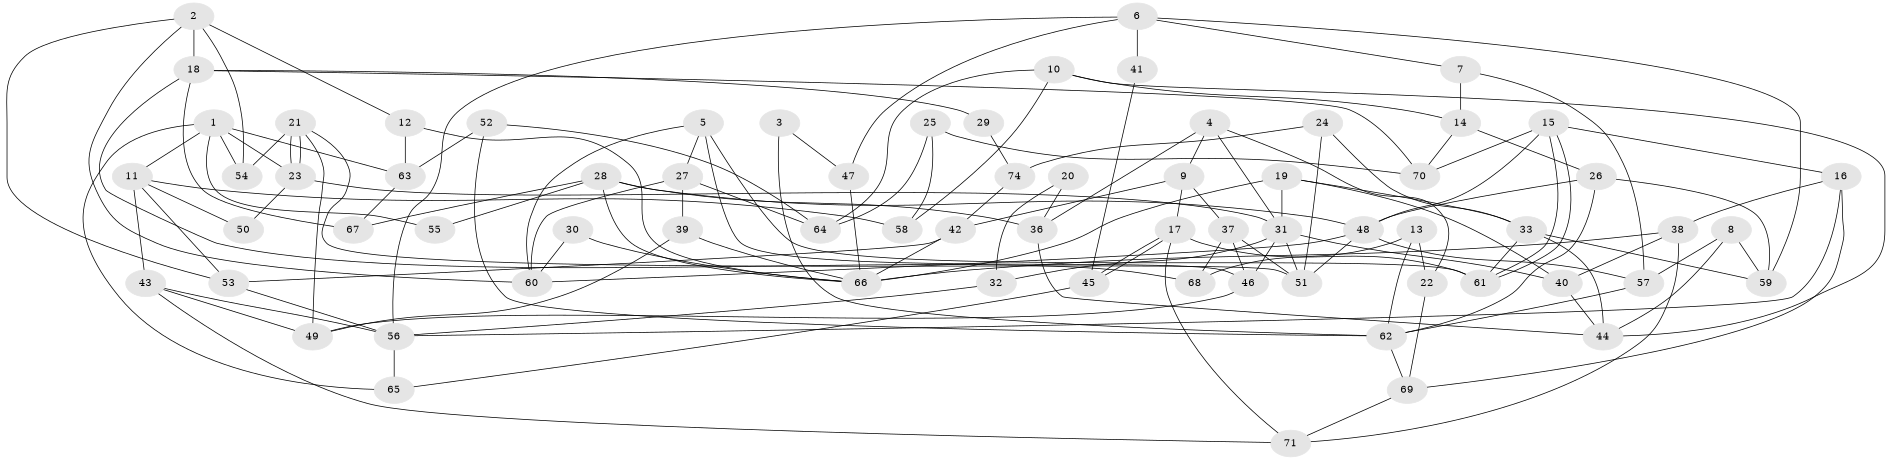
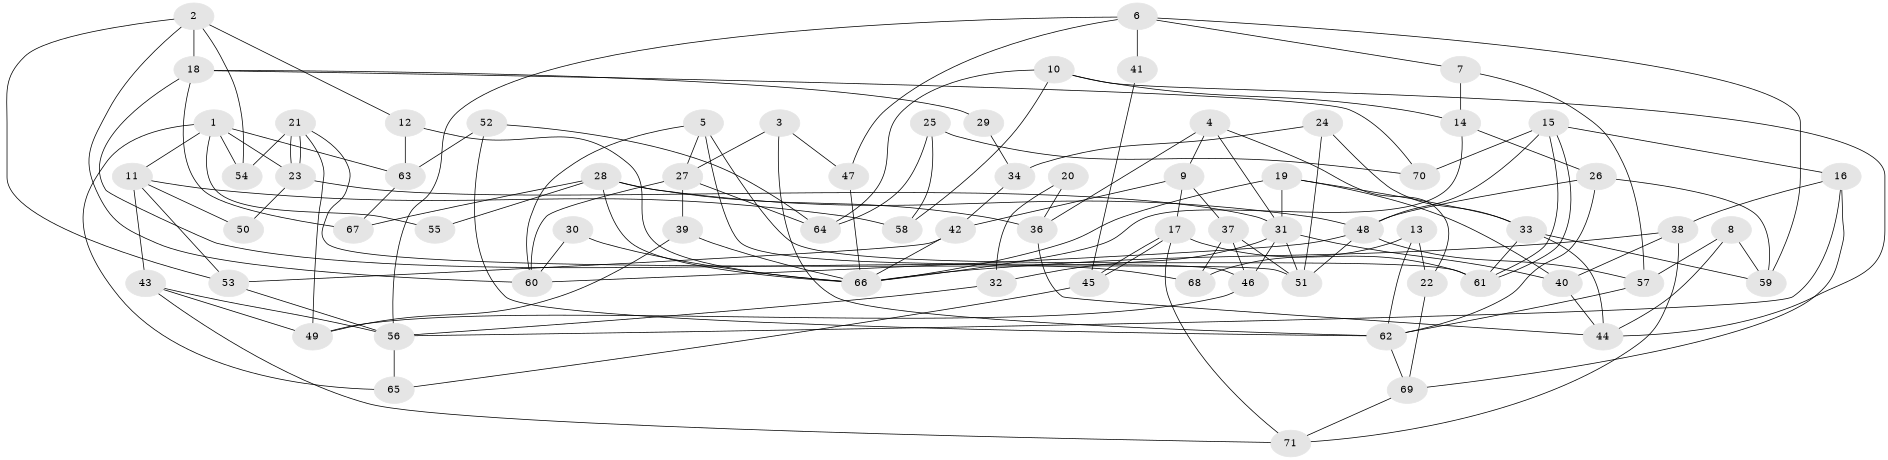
none -> (731, 150)
(1440, 150) -> (1189, 211)
(1015, 177) -> (1015, 177)
